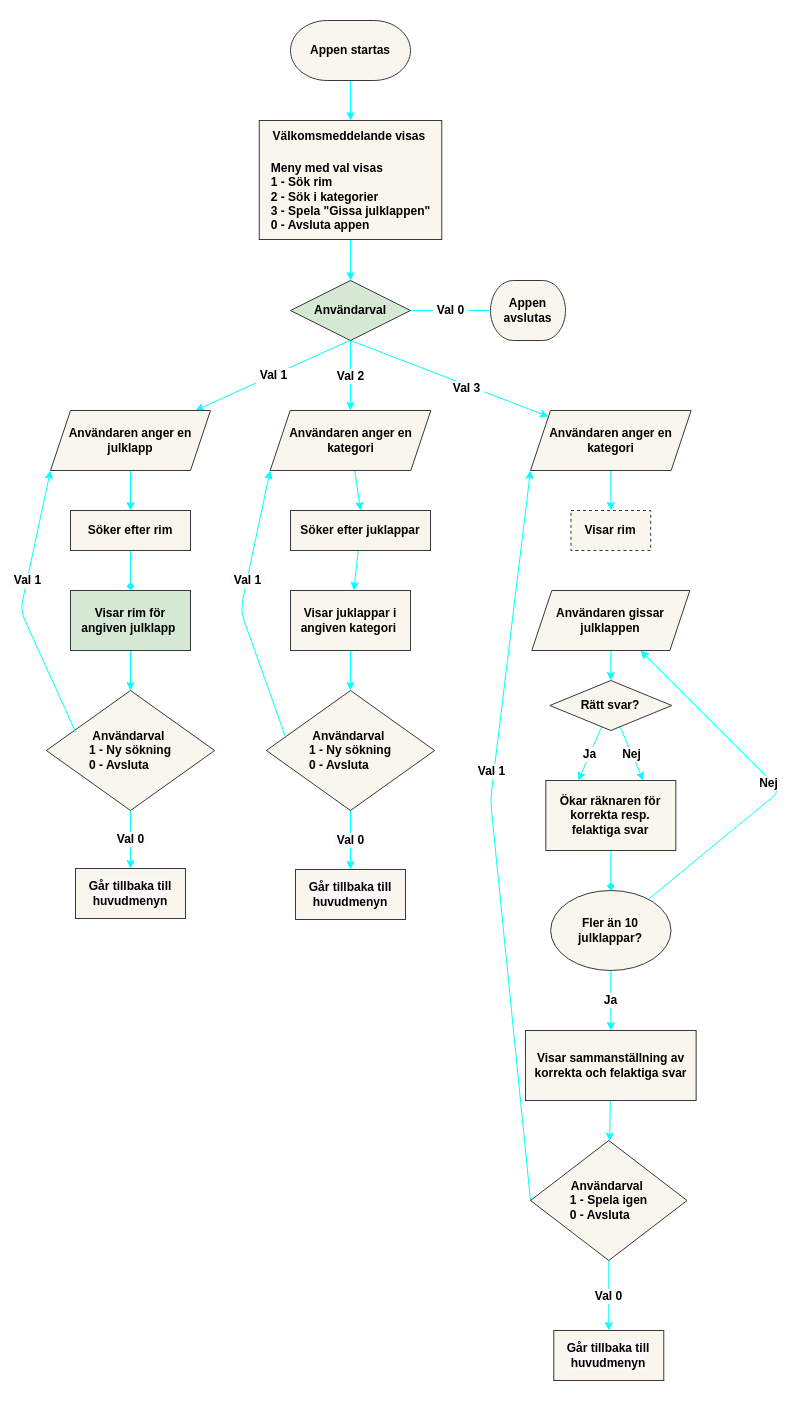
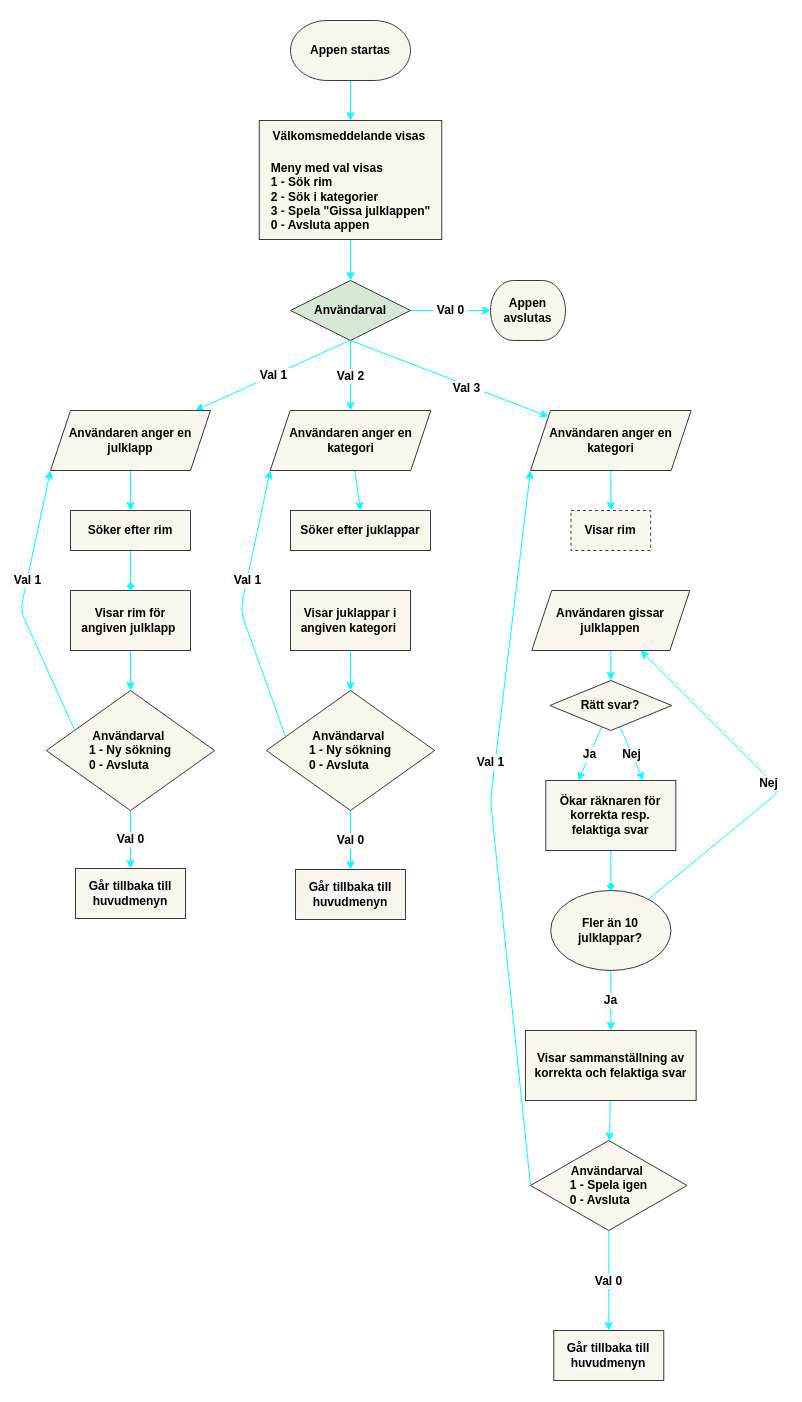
(485, 311) -> (482, 311)
(356, 567) -> none
(131, 621) -> (131, 621)
(609, 1201) -> (609, 1186)
